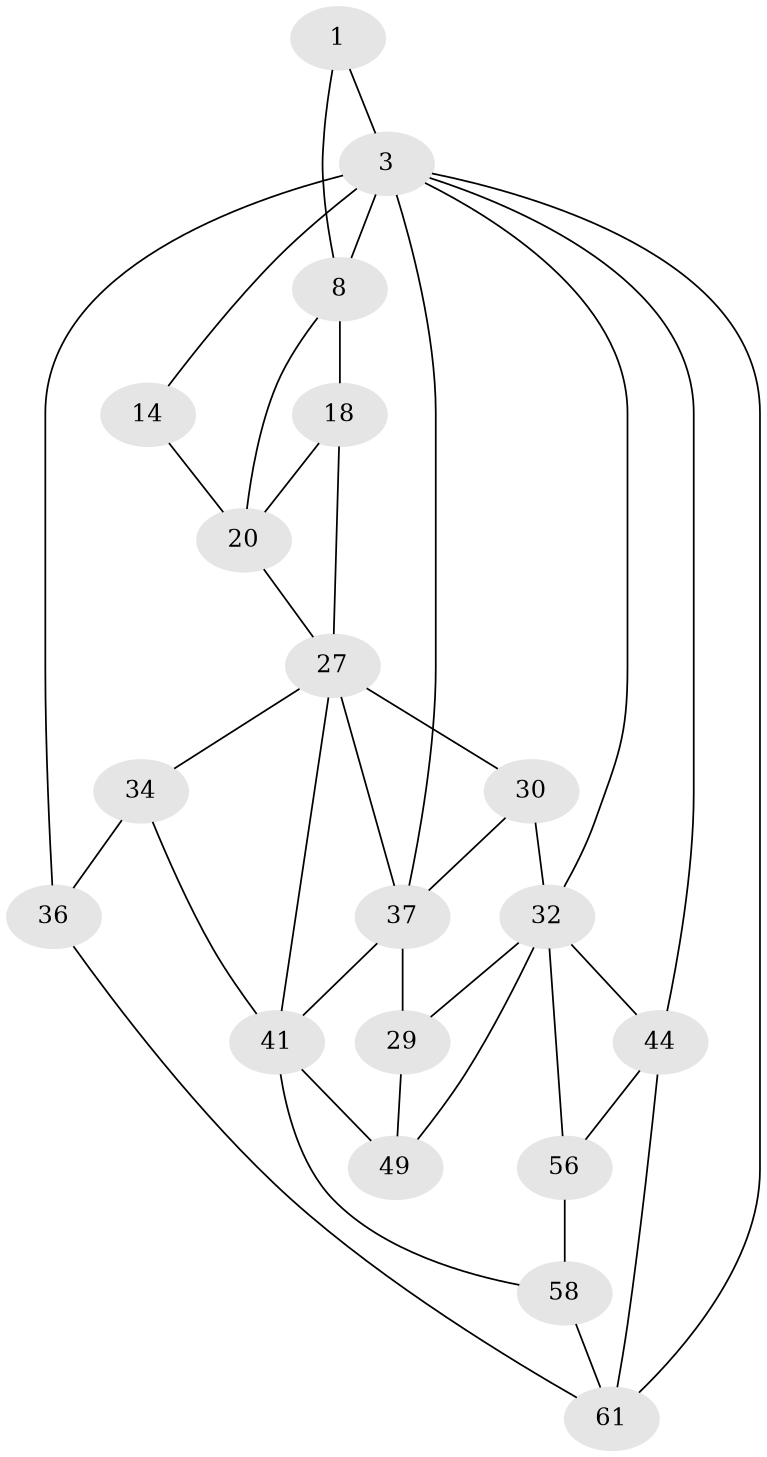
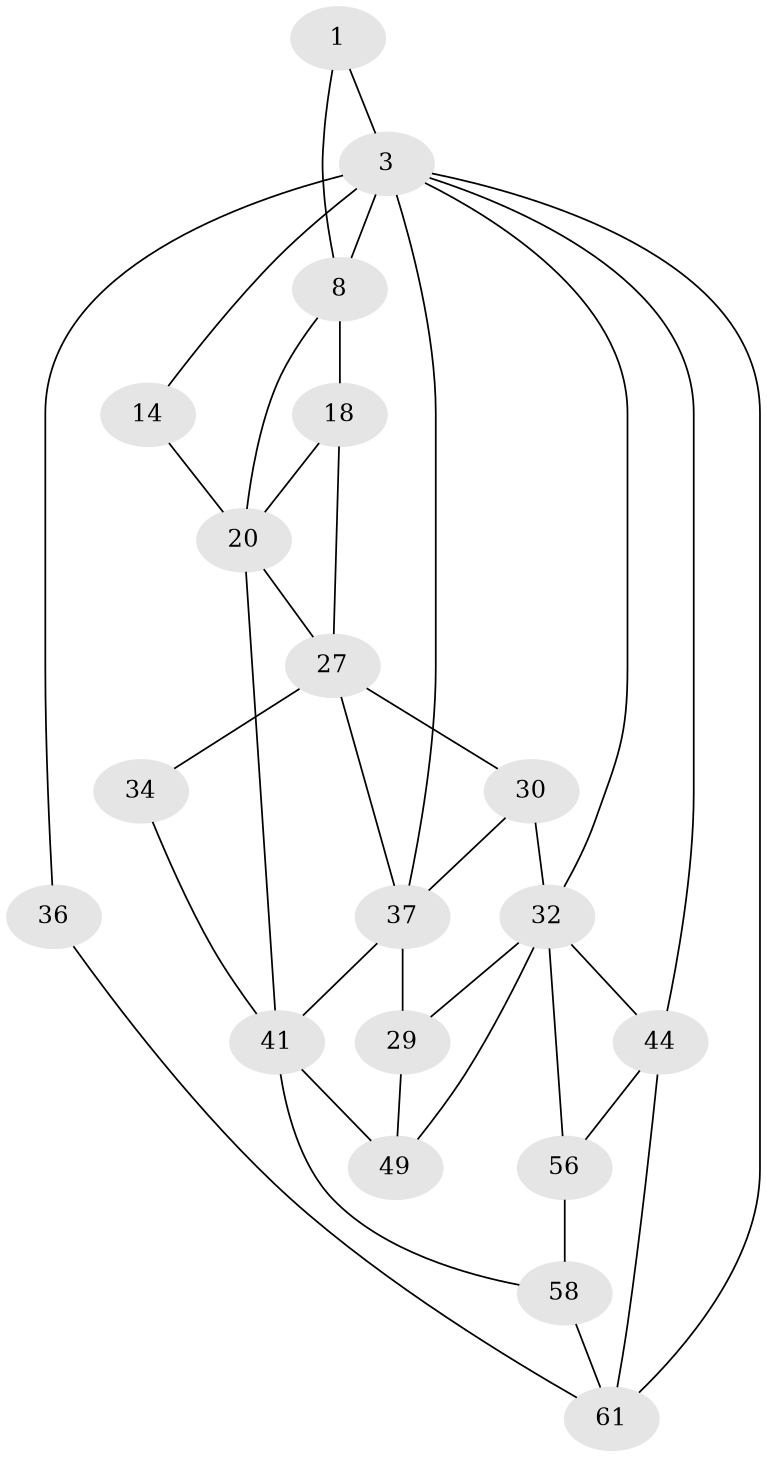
(98, 854) -> none
(305, 854) -> (261, 791)
